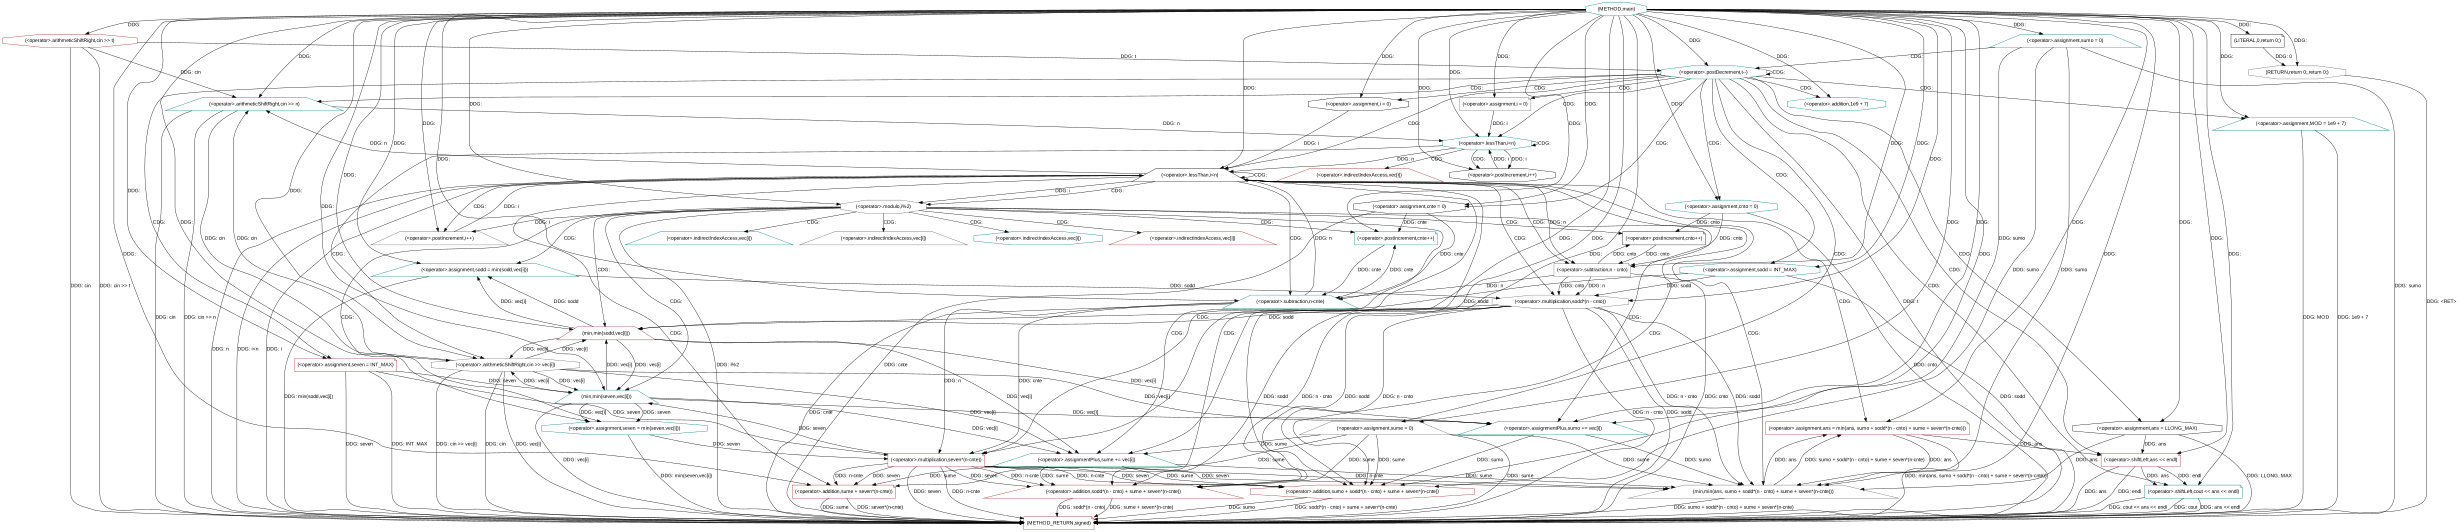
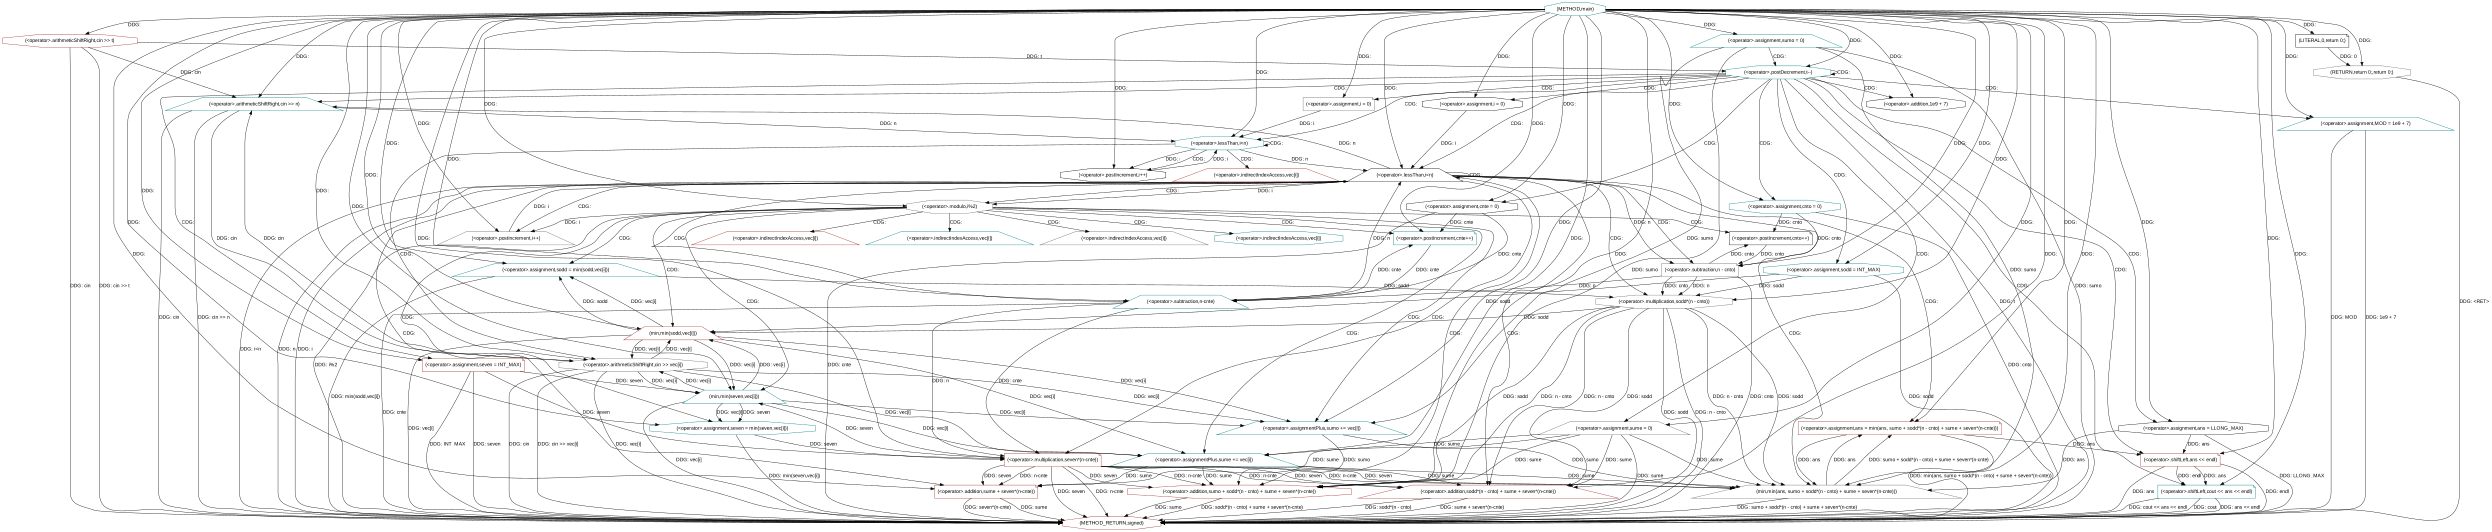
(1837, 104) -> (1916, 104)
none -> (452, 509)
(1059, 523) -> (1112, 523)
